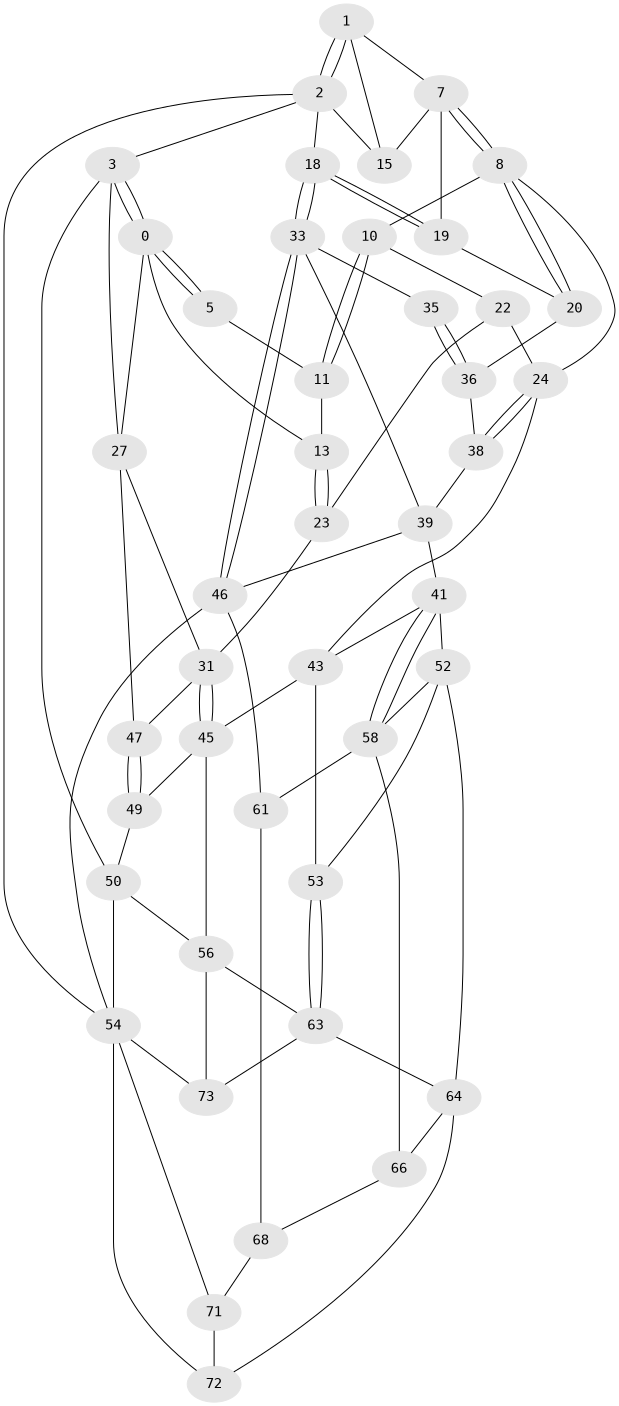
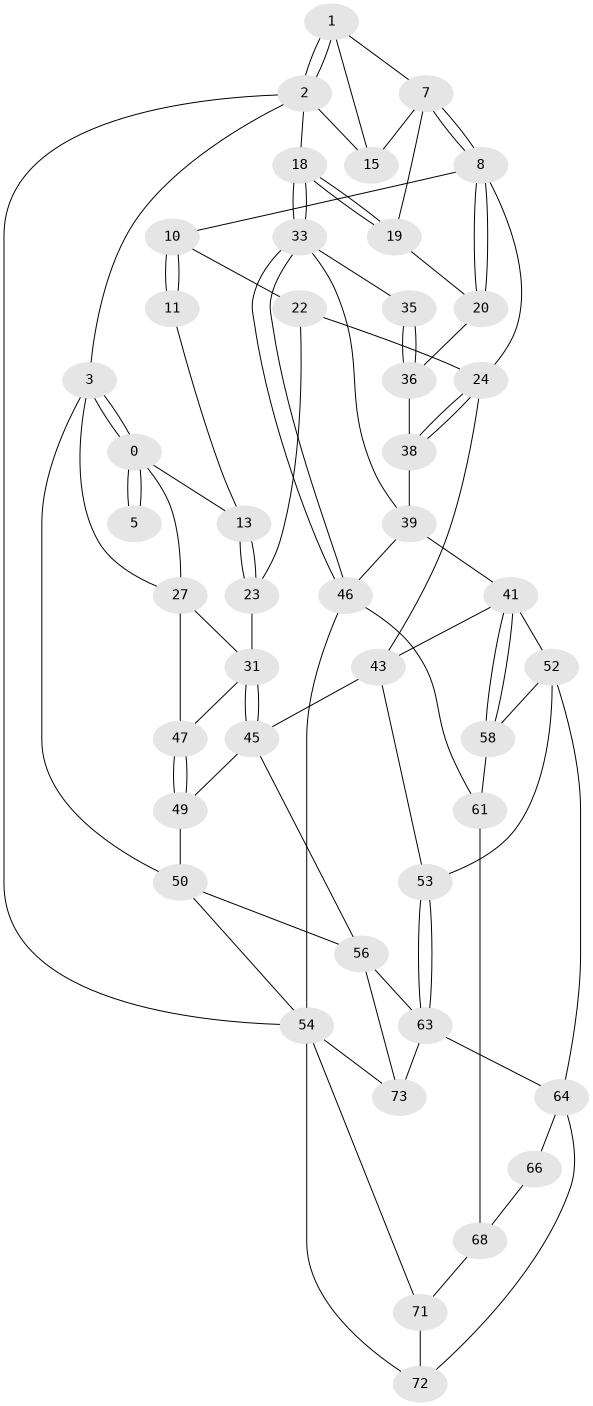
(262, 342) -> none
(399, 953) -> none
